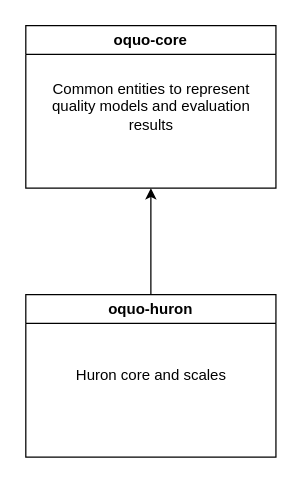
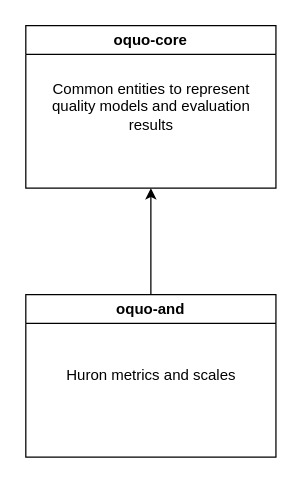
(151, 309) -> (151, 309)
(151, 376) -> (151, 376)
